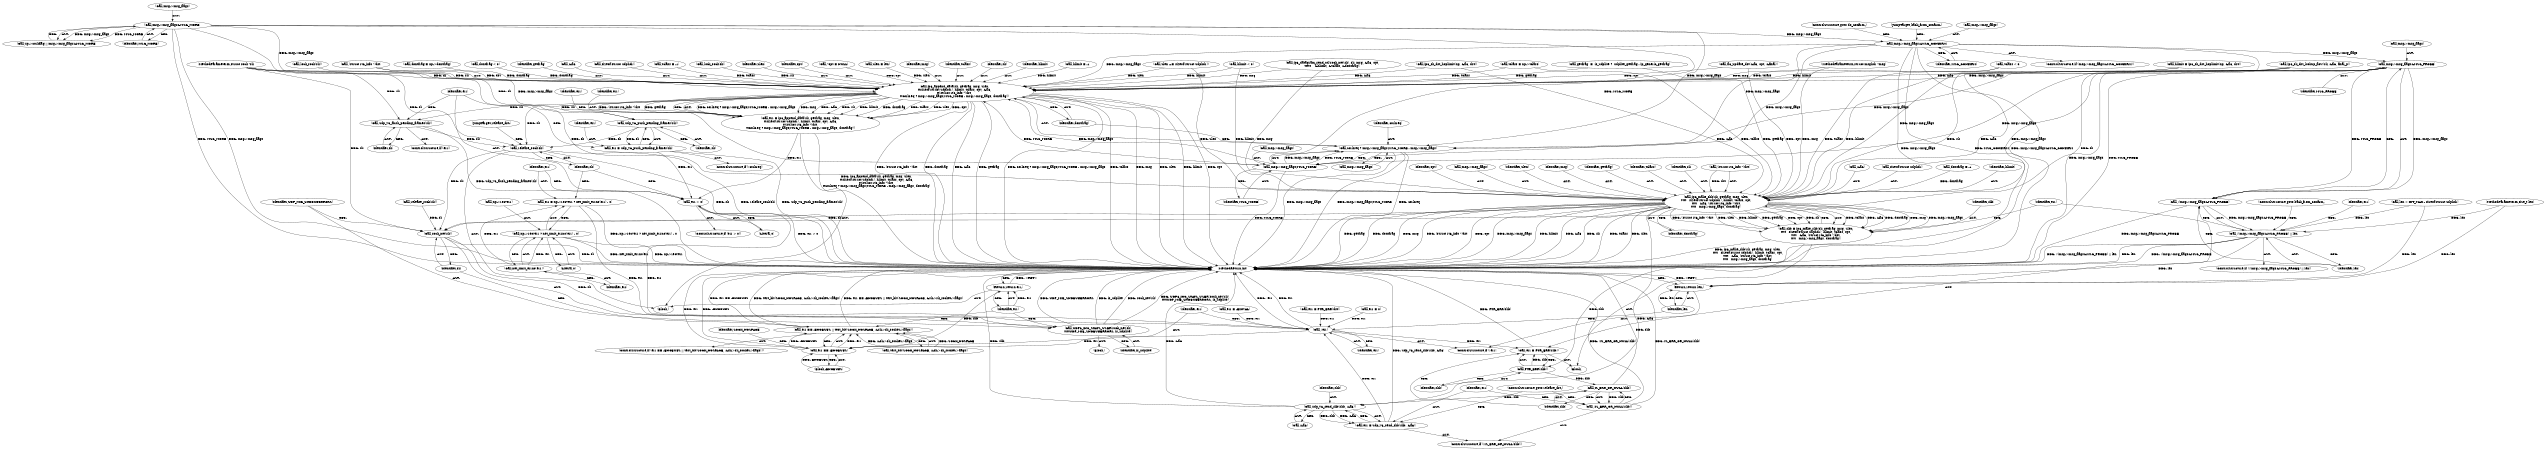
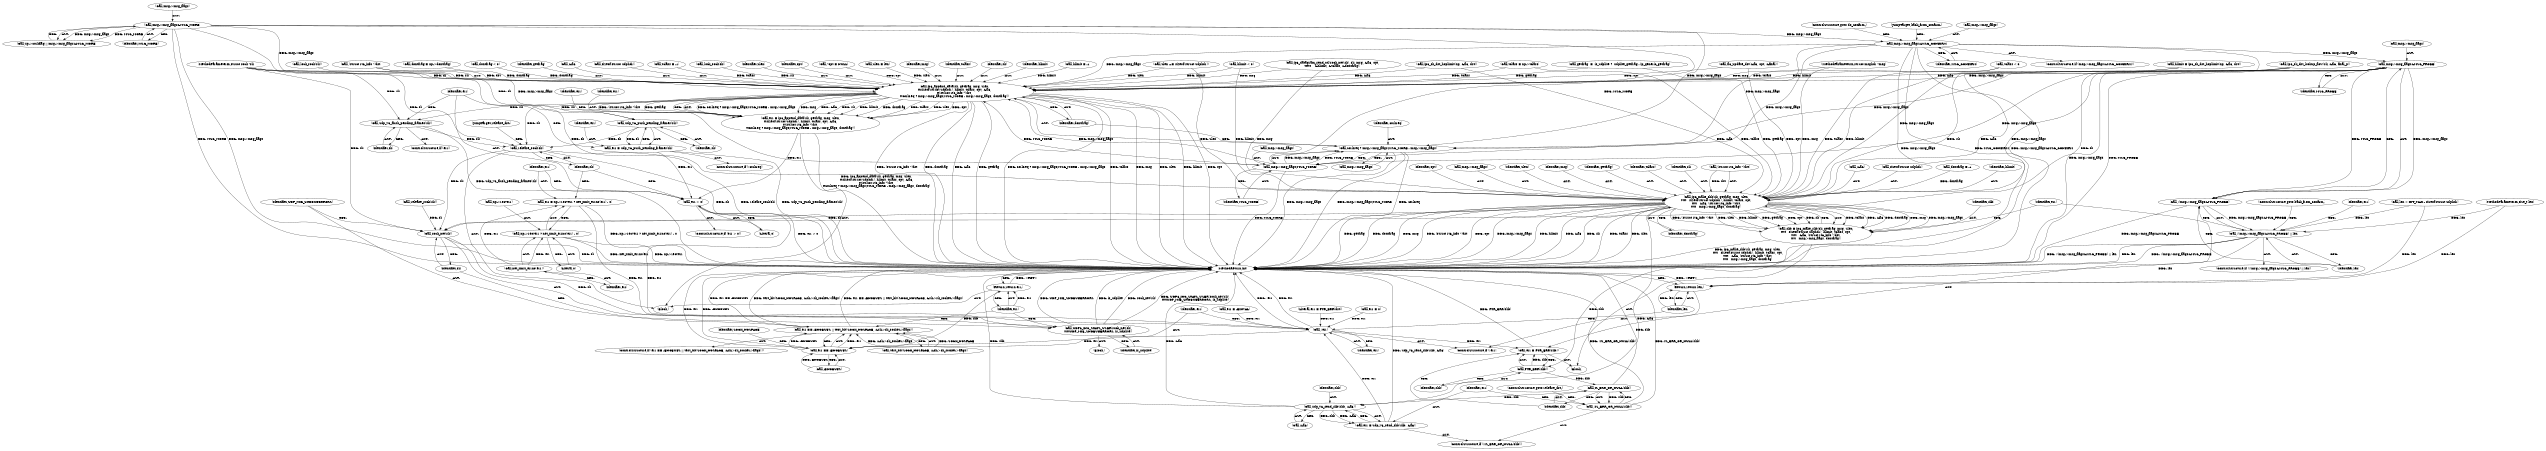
none -> (2348, 71)
(512, 247) -> none
(1320, 309) -> (1320, 309)
(829, 369) -> (829, 369)
(1462, 407) -> none
